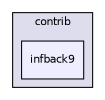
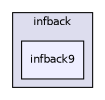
(53, 23) -> (53, 23)
